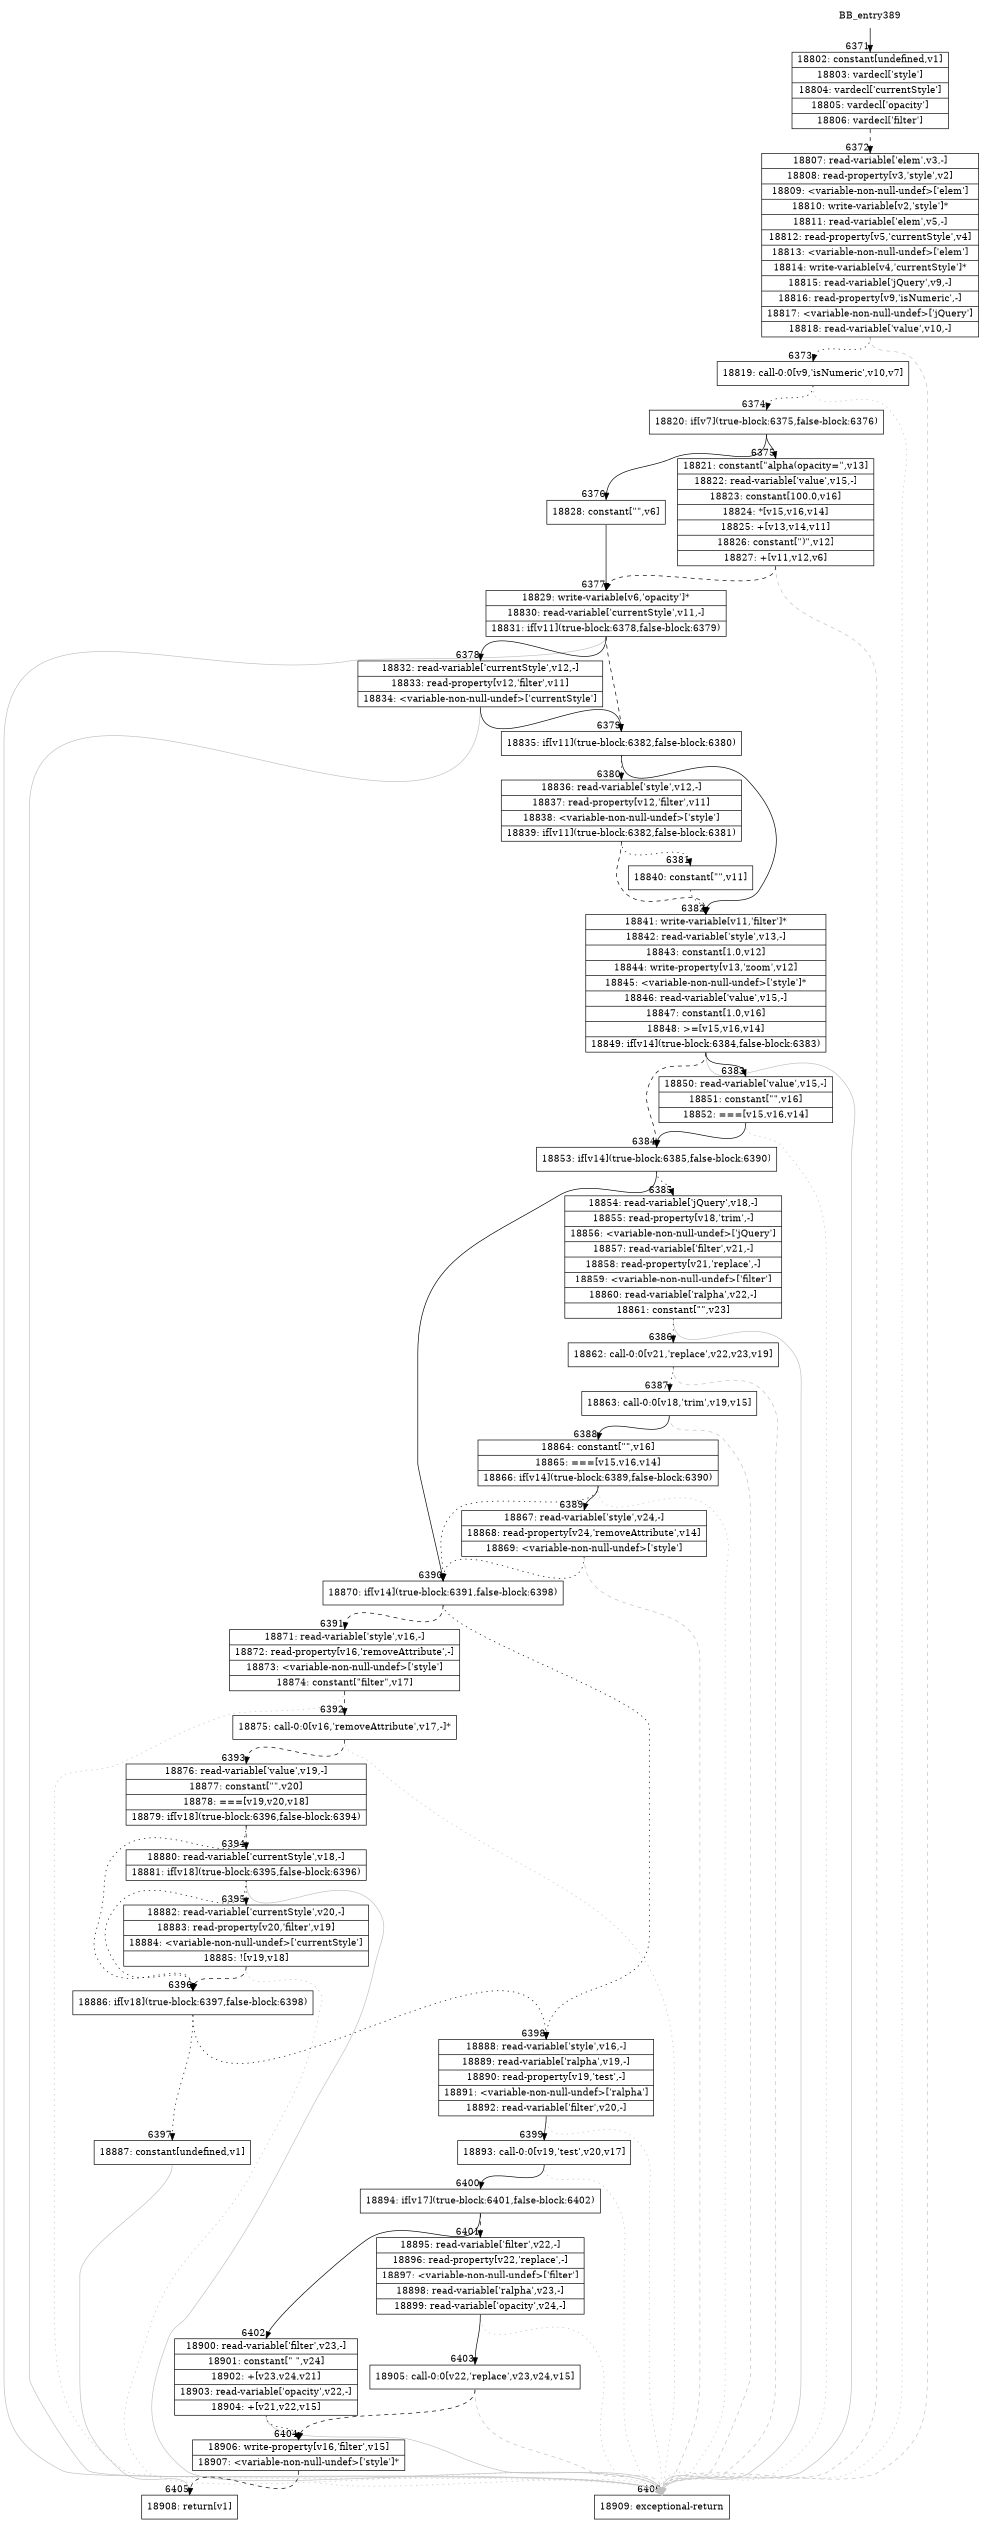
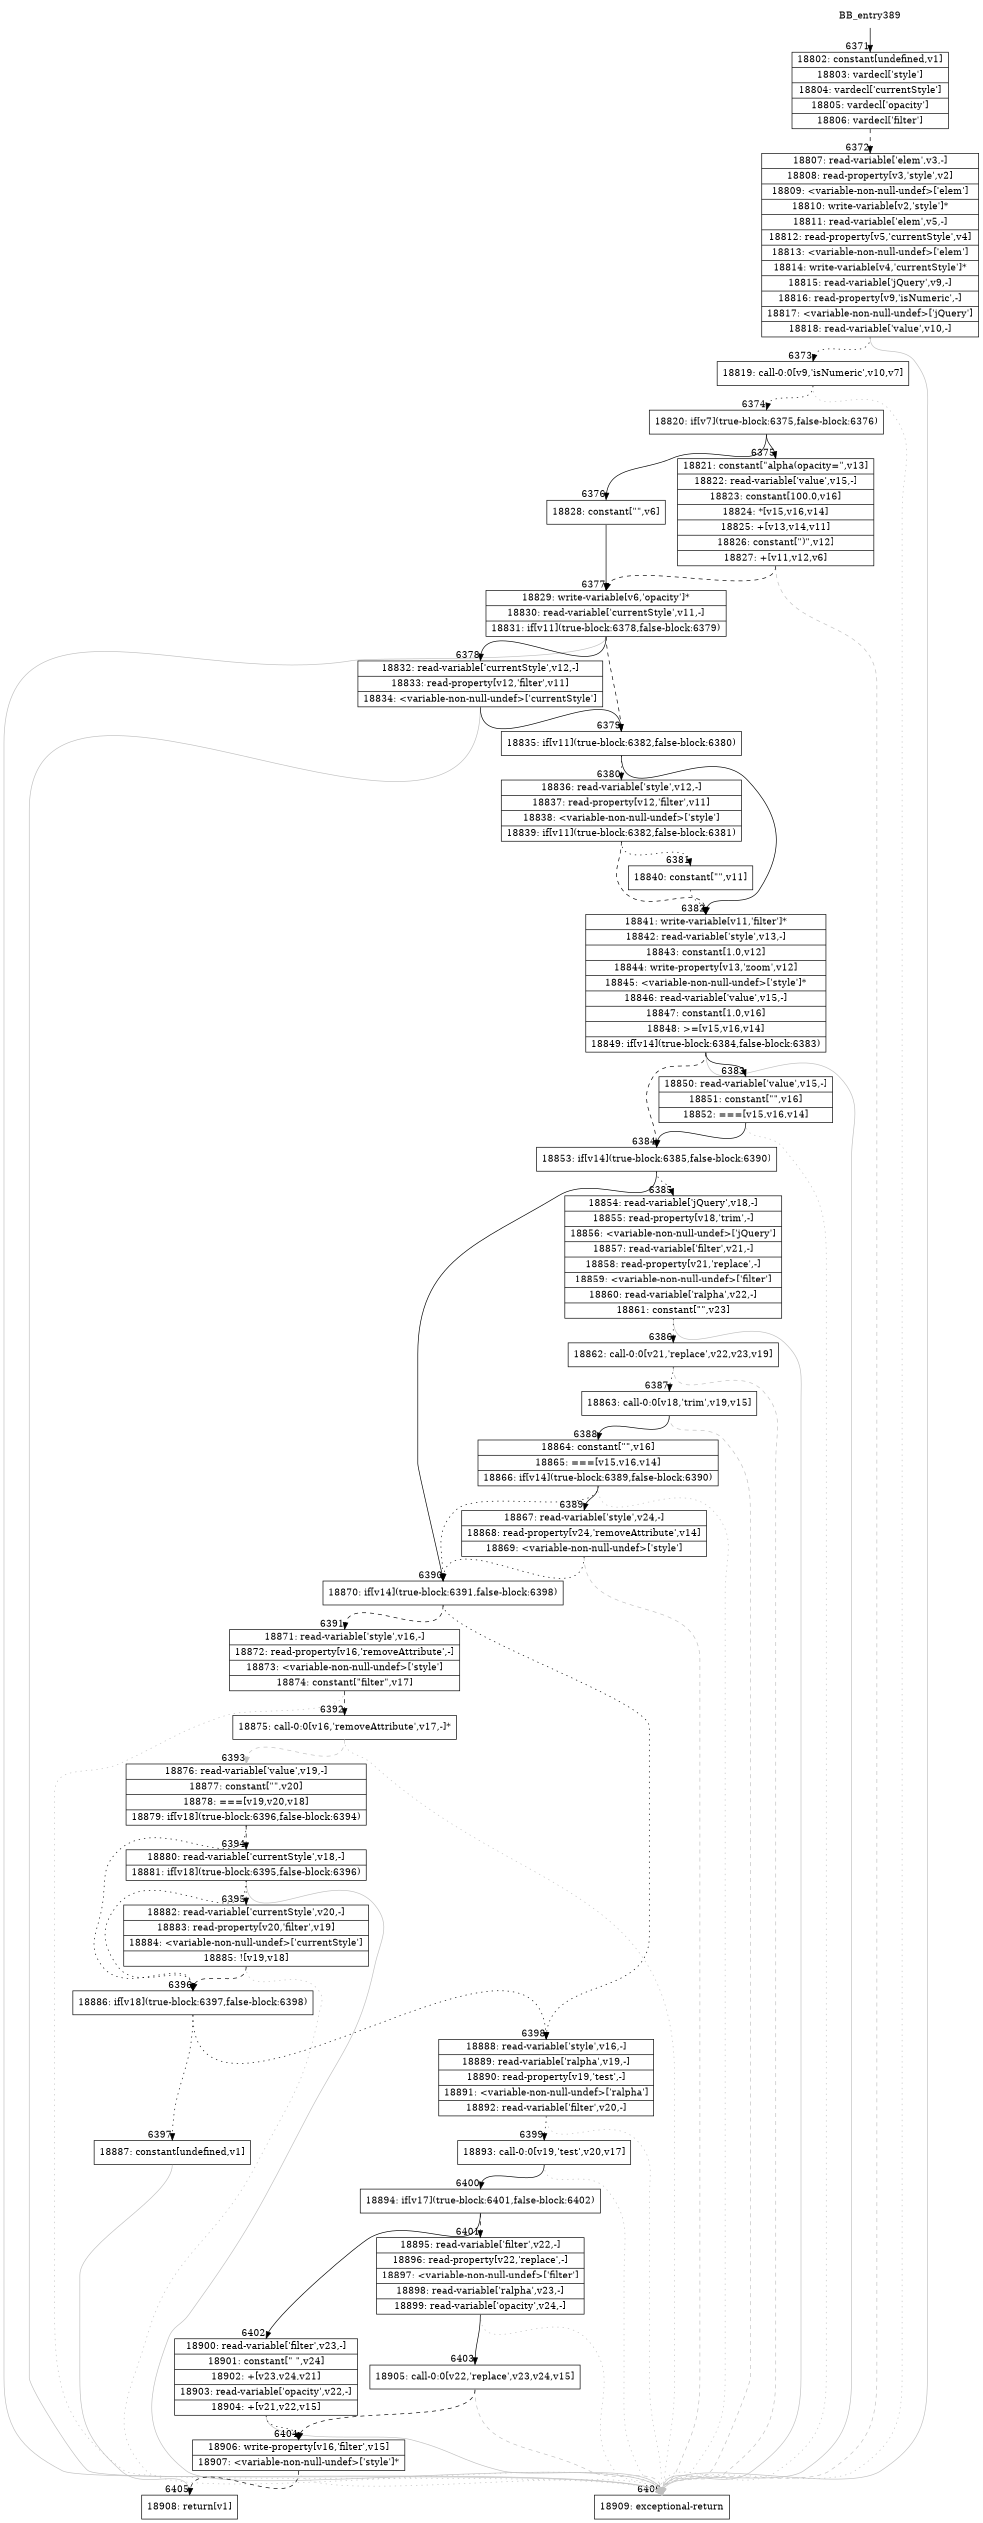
(927, 1507) -> (927, 1507)
(299, 1752) -> (299, 1752)
(545, 2129) -> (545, 2129)
